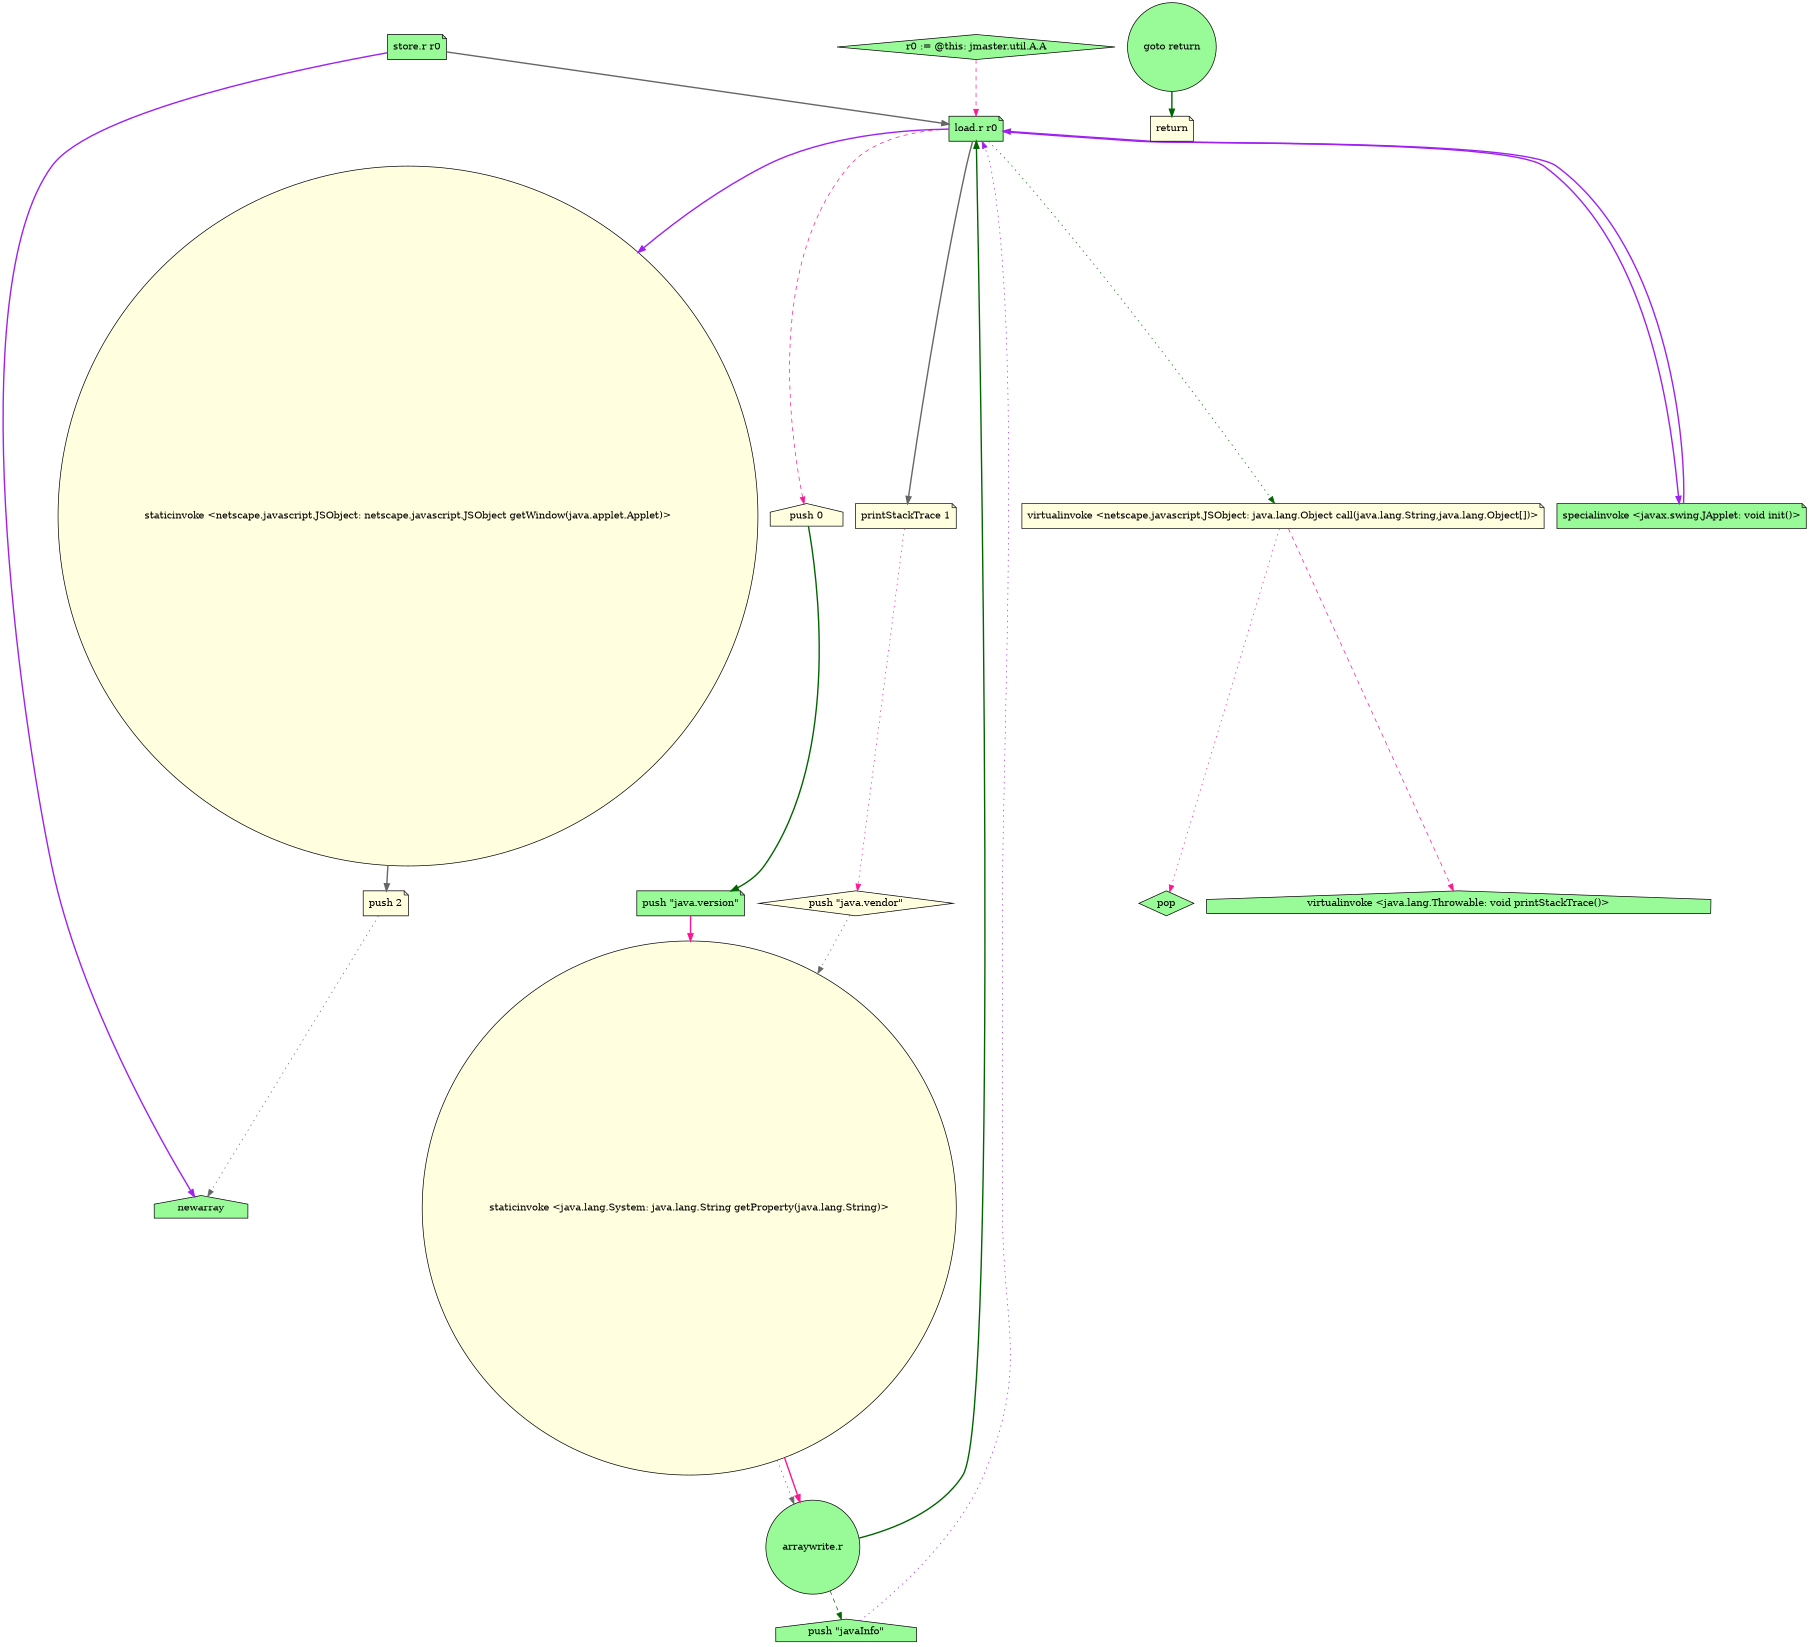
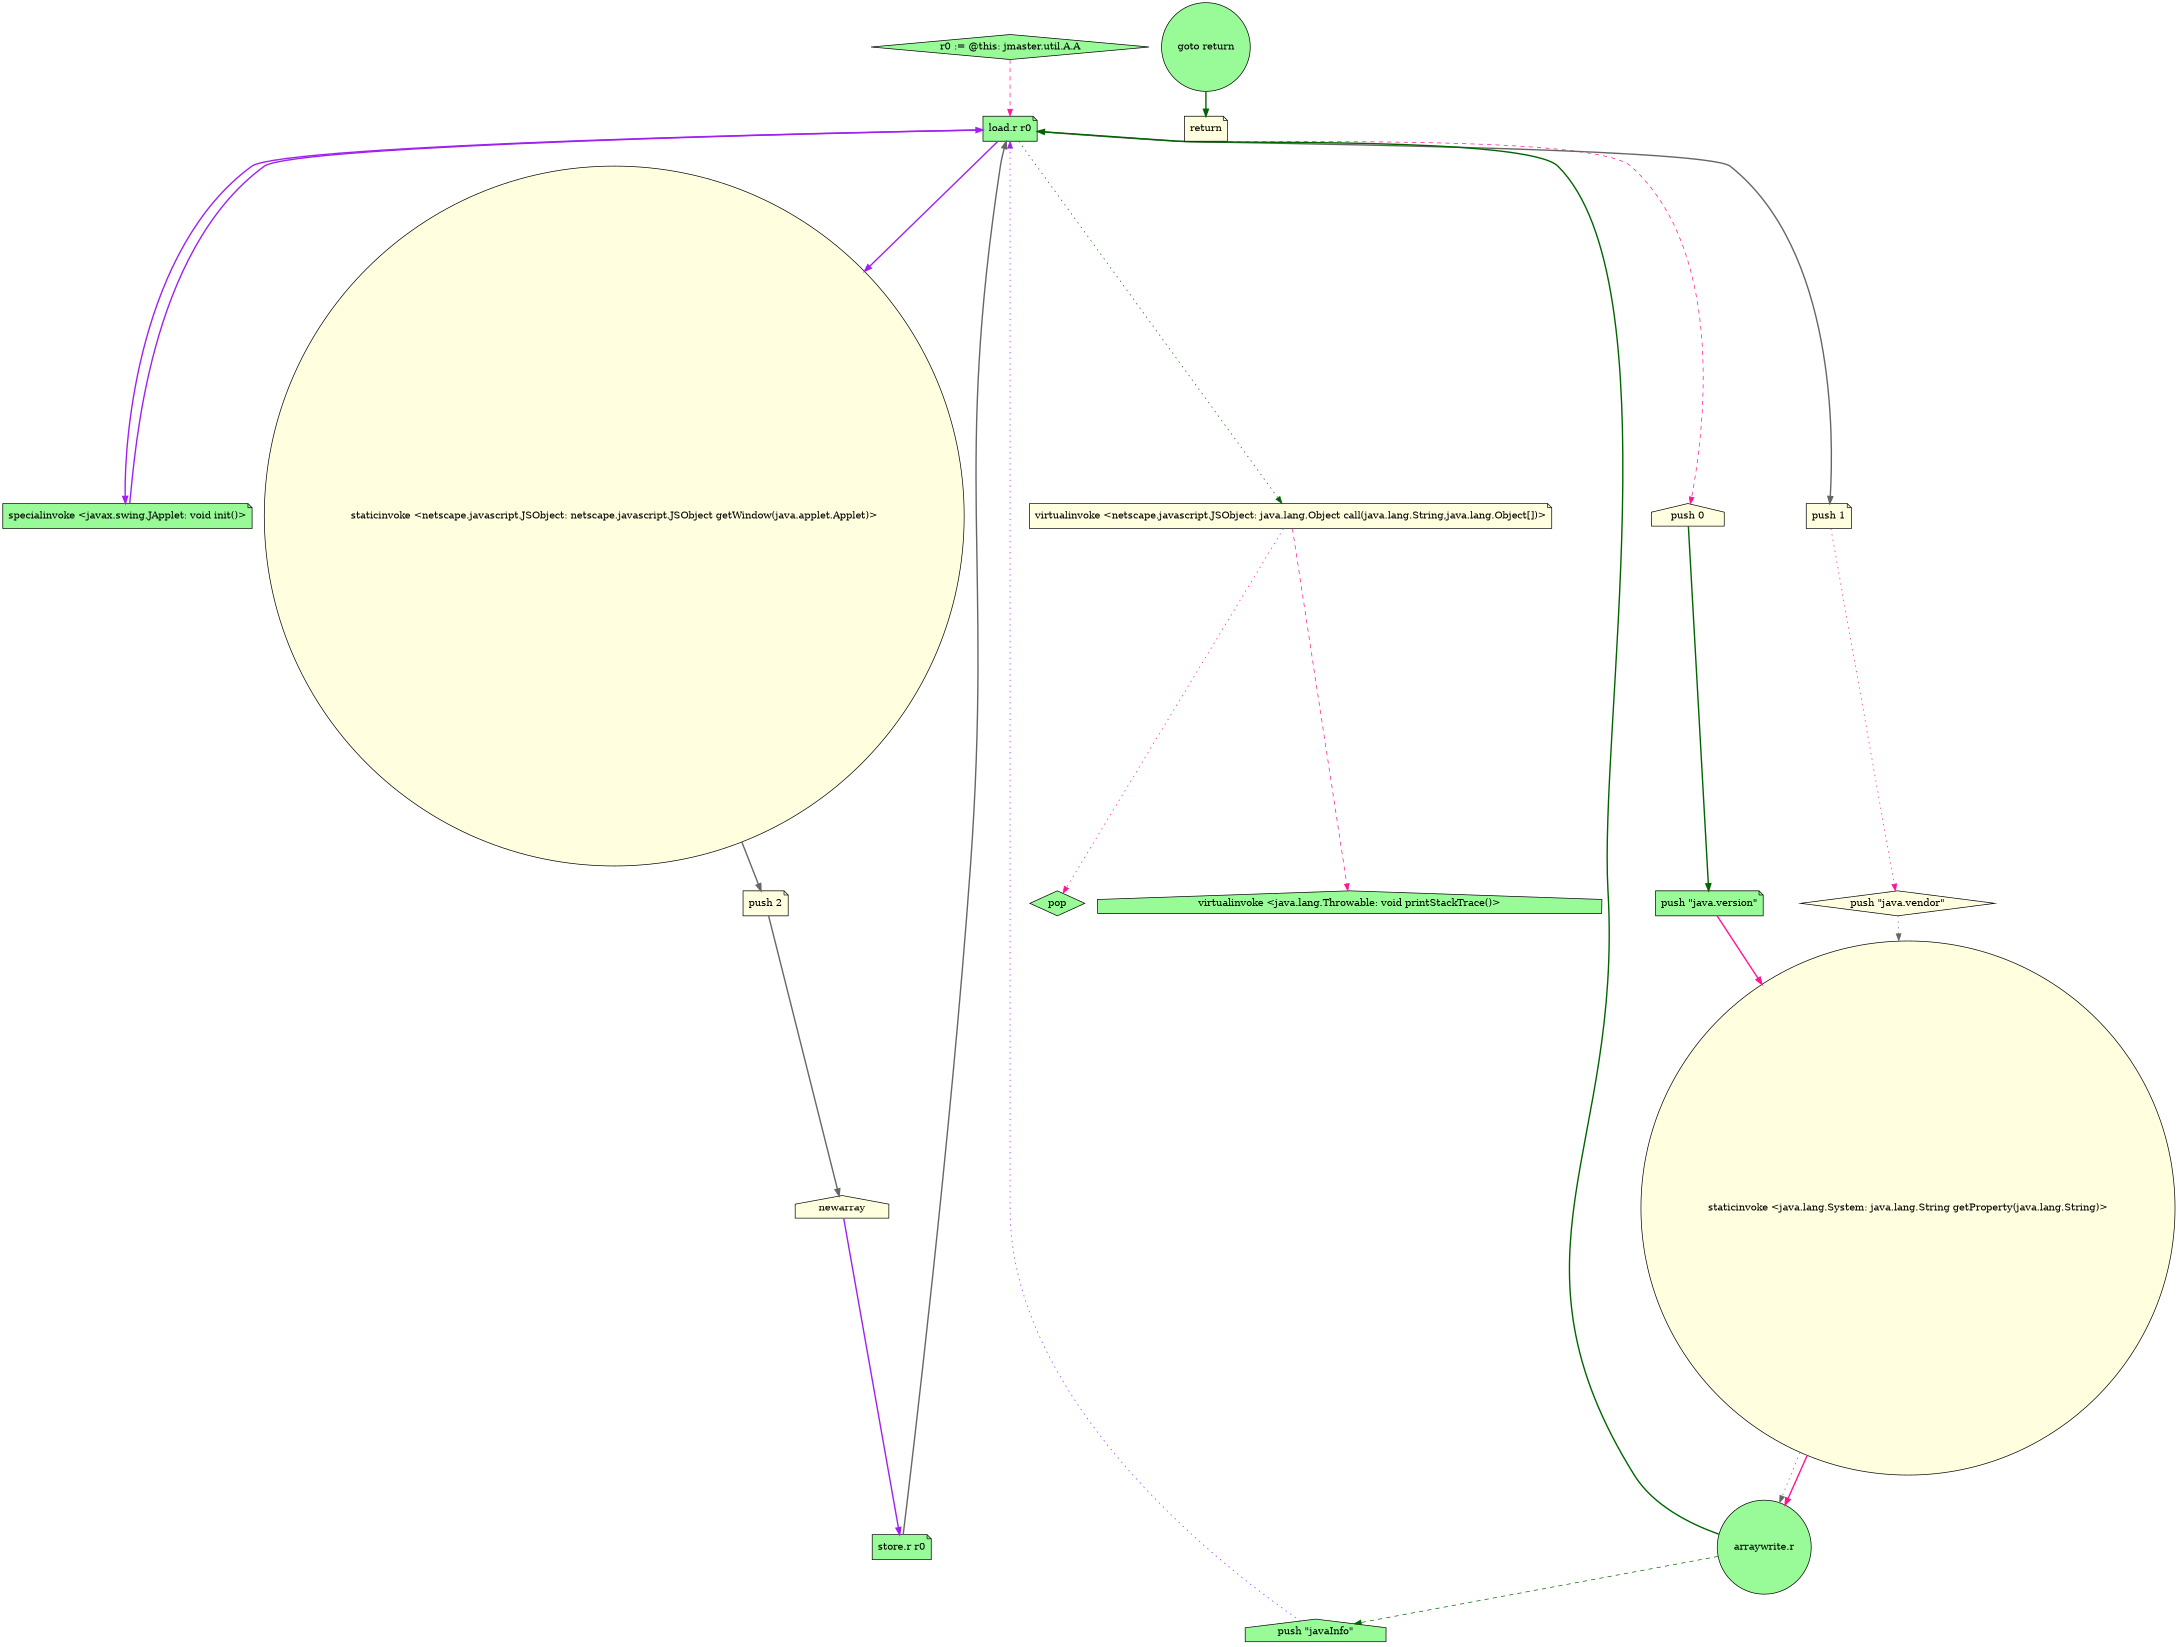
(6, 512) -> (871, 1373)
(906, 516) -> (1829, 516)
(295, 1053) -> (803, 1052)
(201, 1208) -> (842, 1208)
